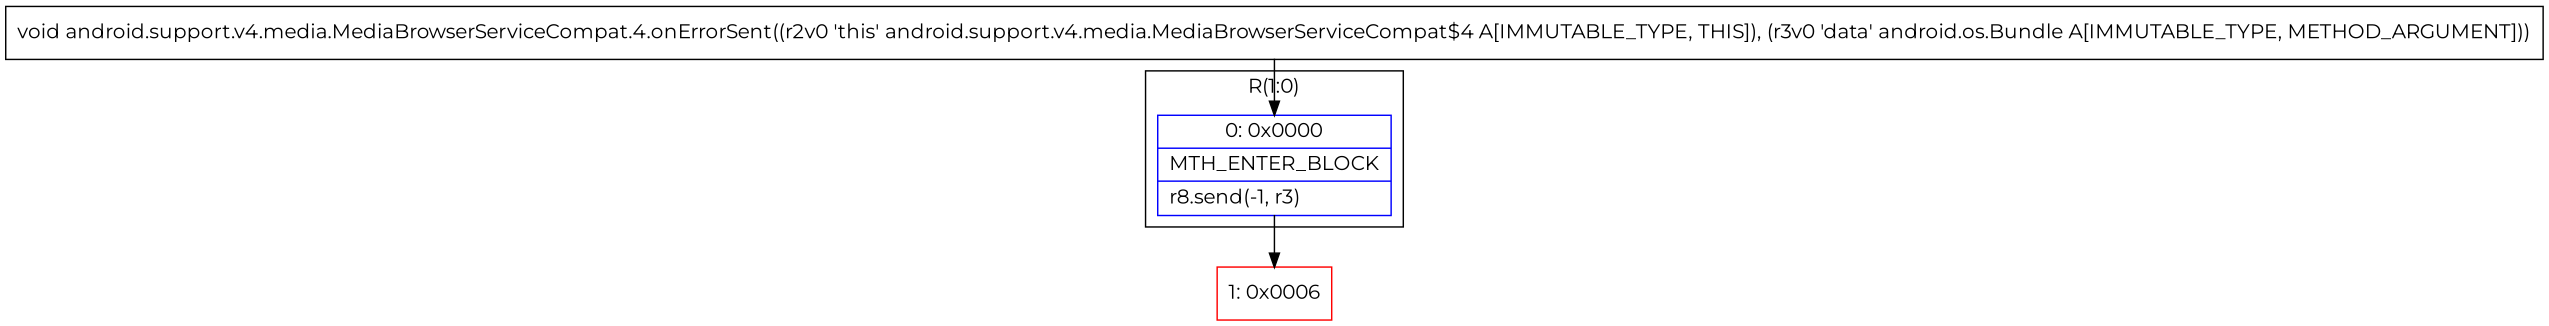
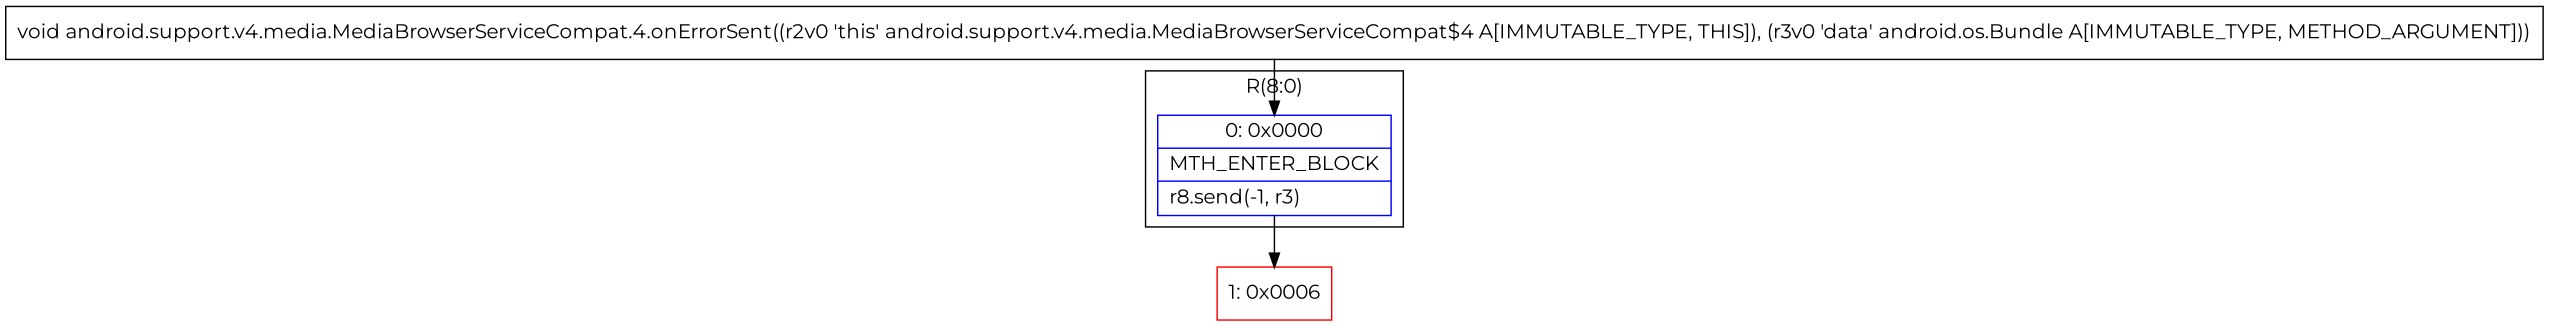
(1274, 87) -> (1274, 87)
